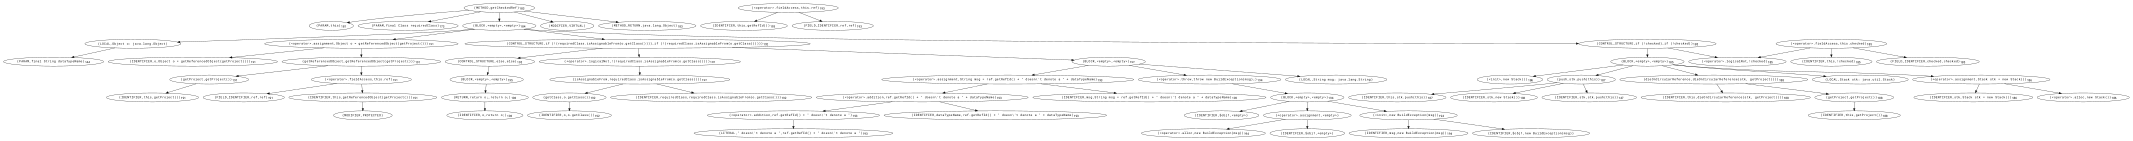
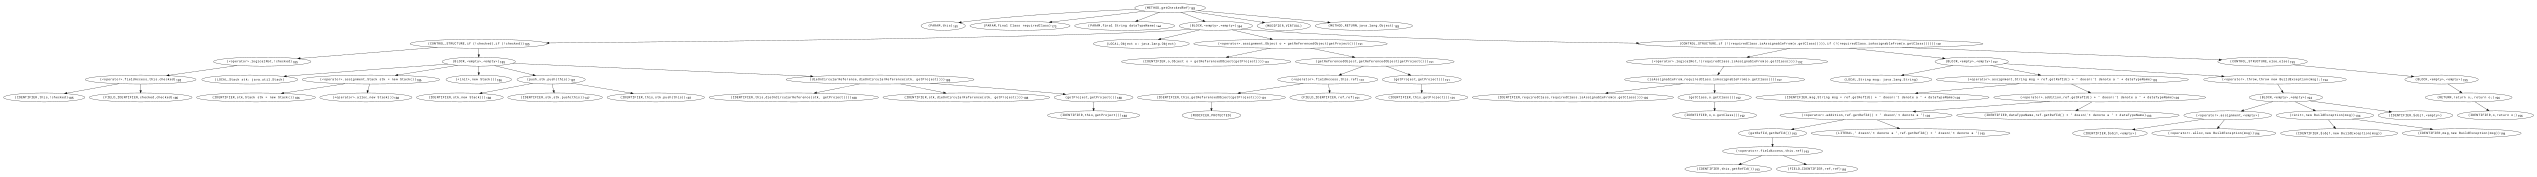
(95, 52) -> (1149, 16)
(1785, 53) -> (203, 70)
none -> (966, 97)
none -> (1773, 133)
